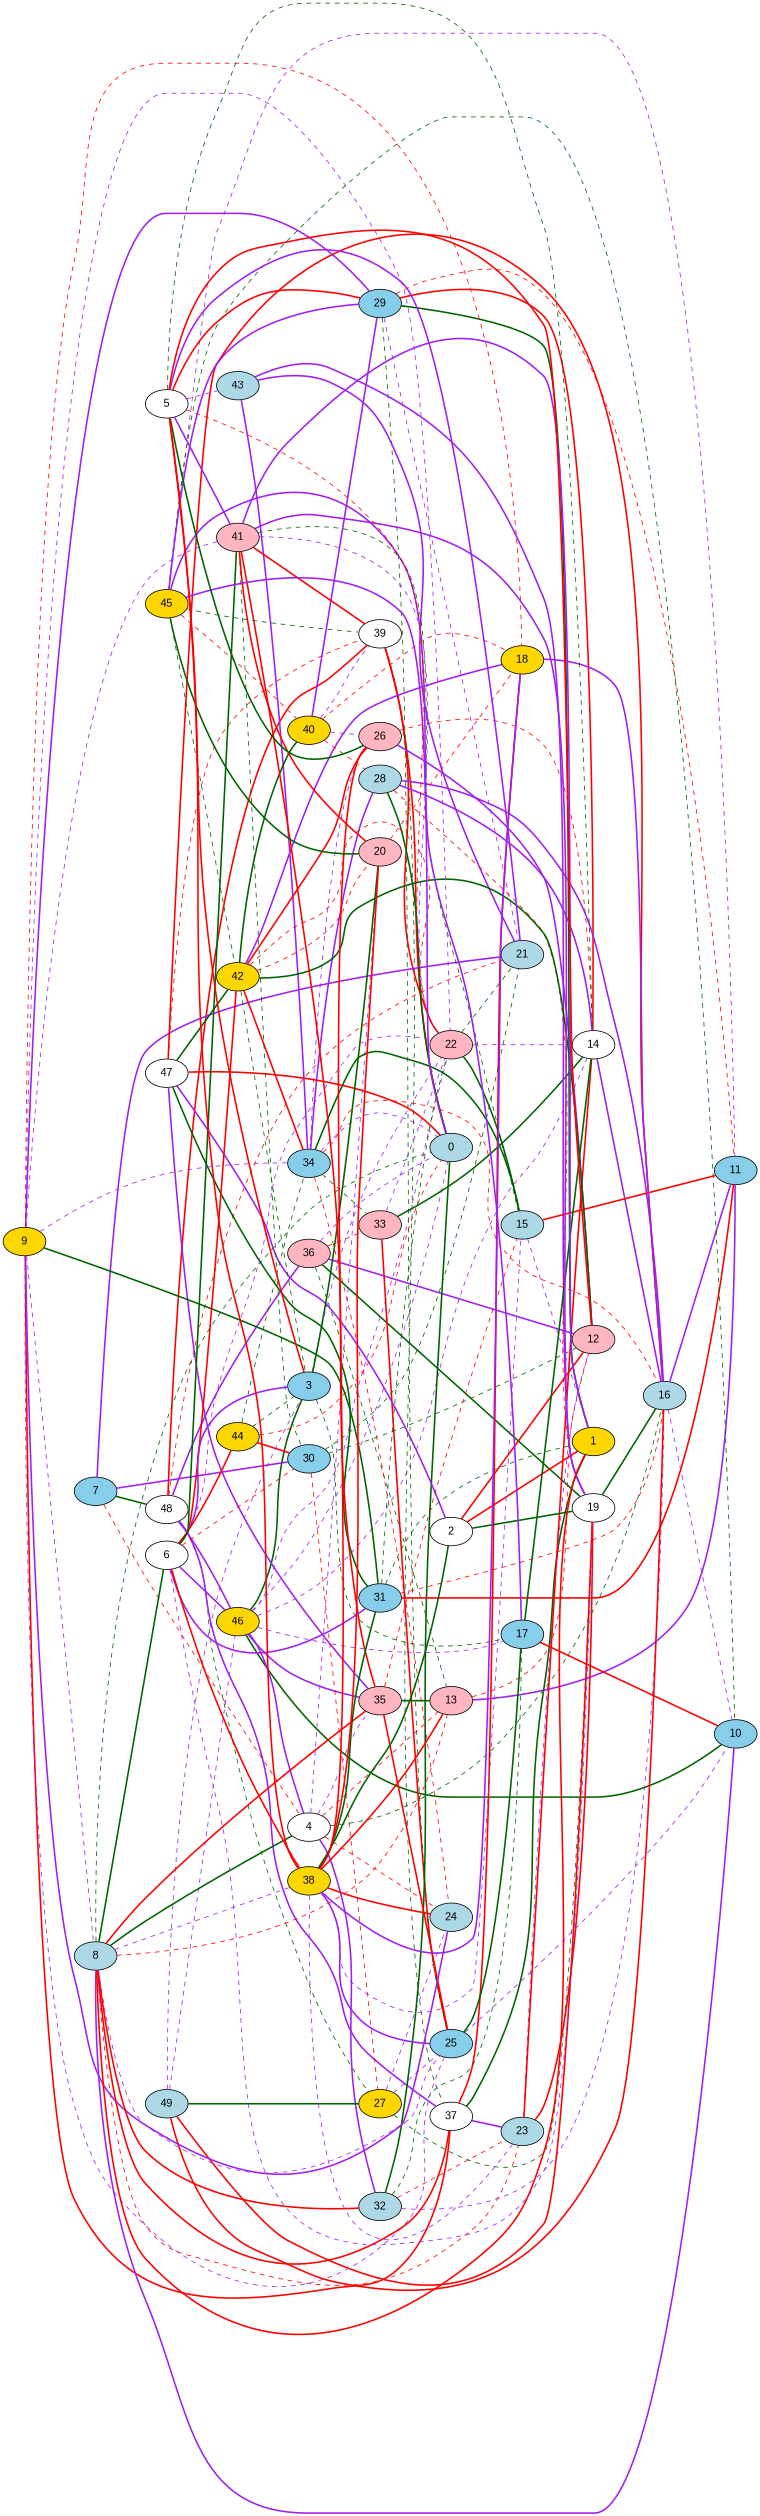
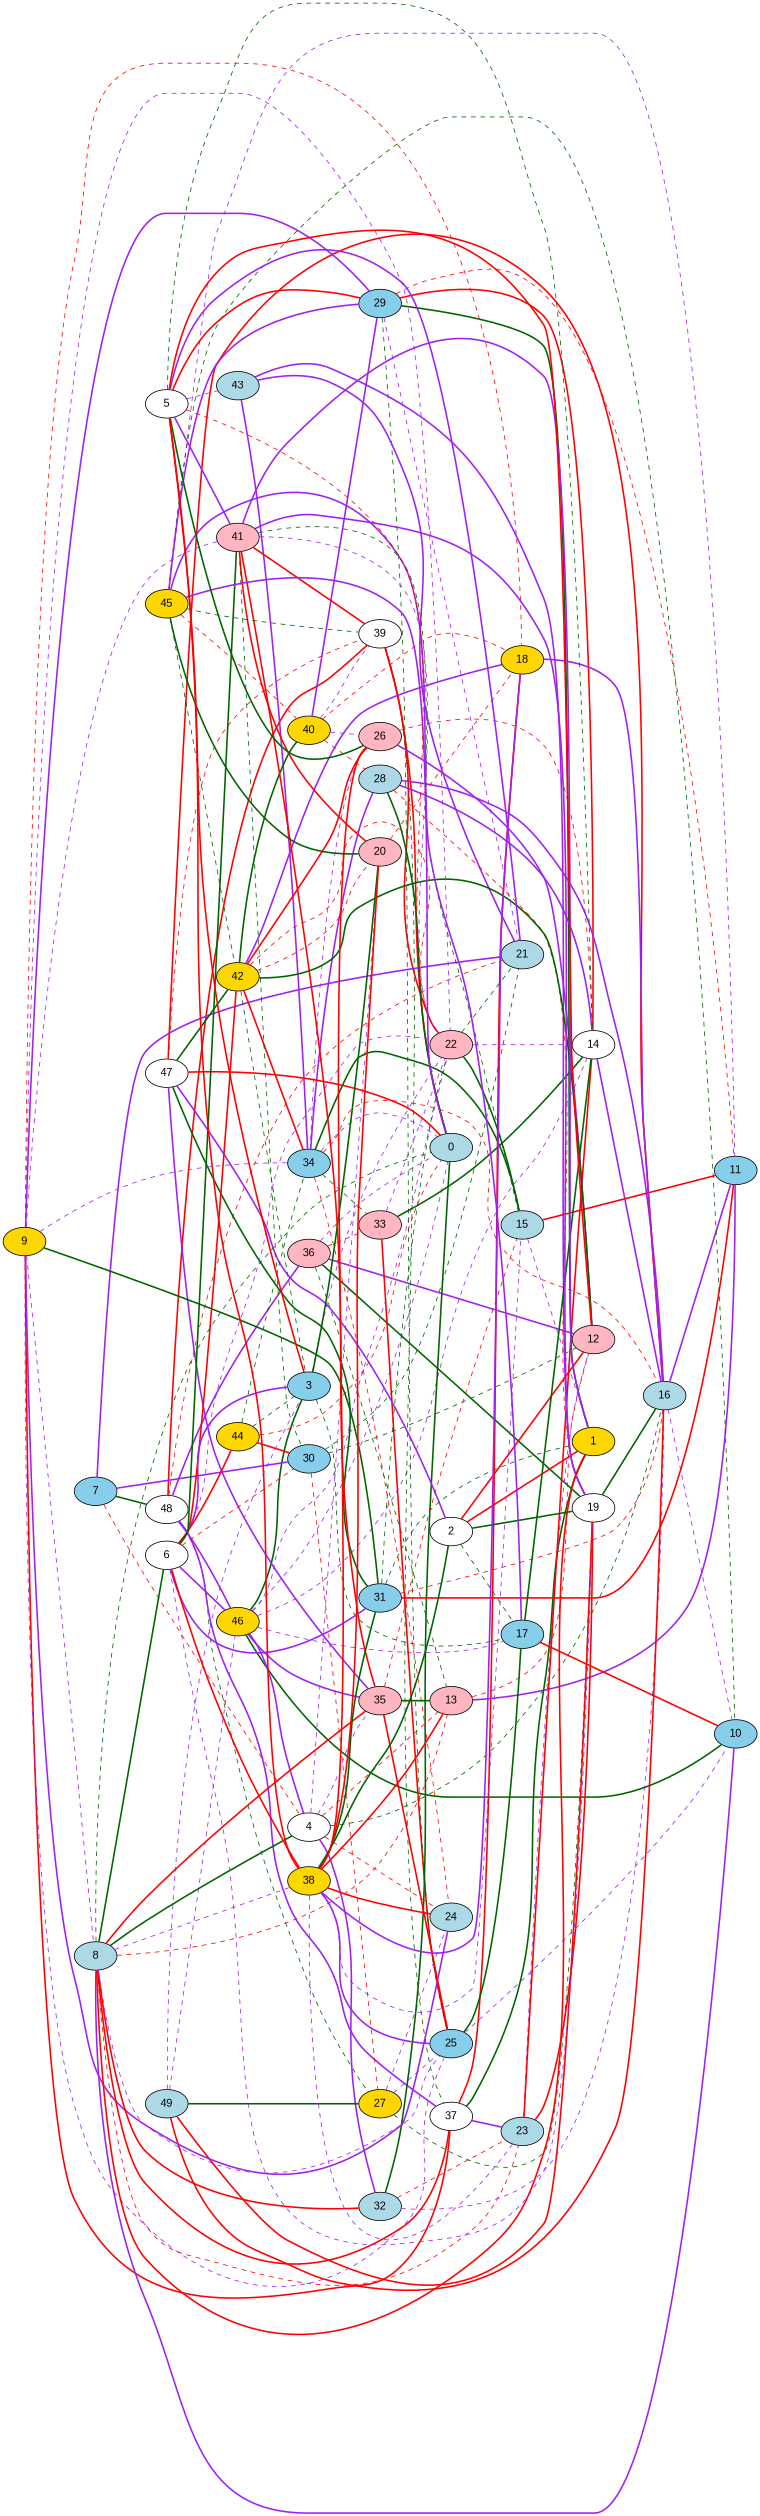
(504, 1939) -> (485, 1581)
